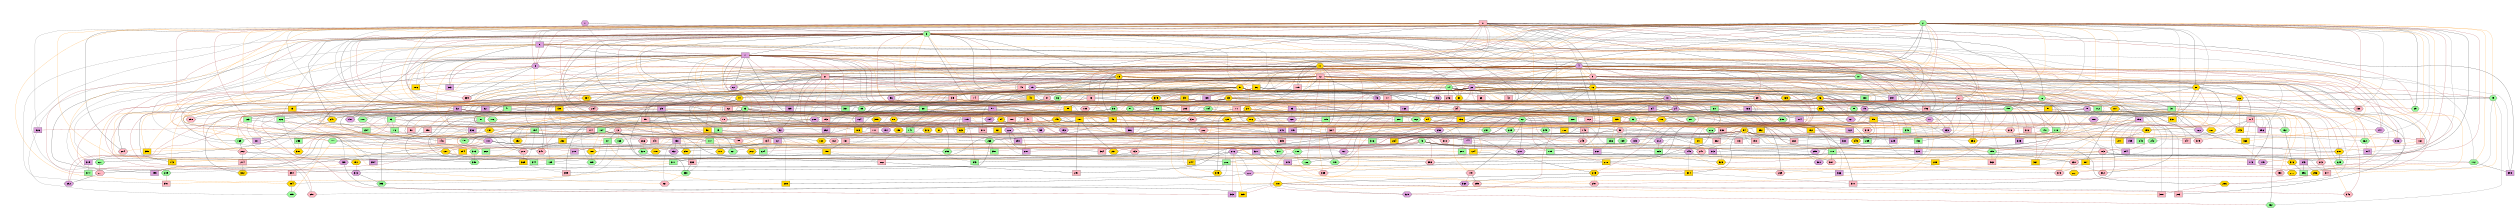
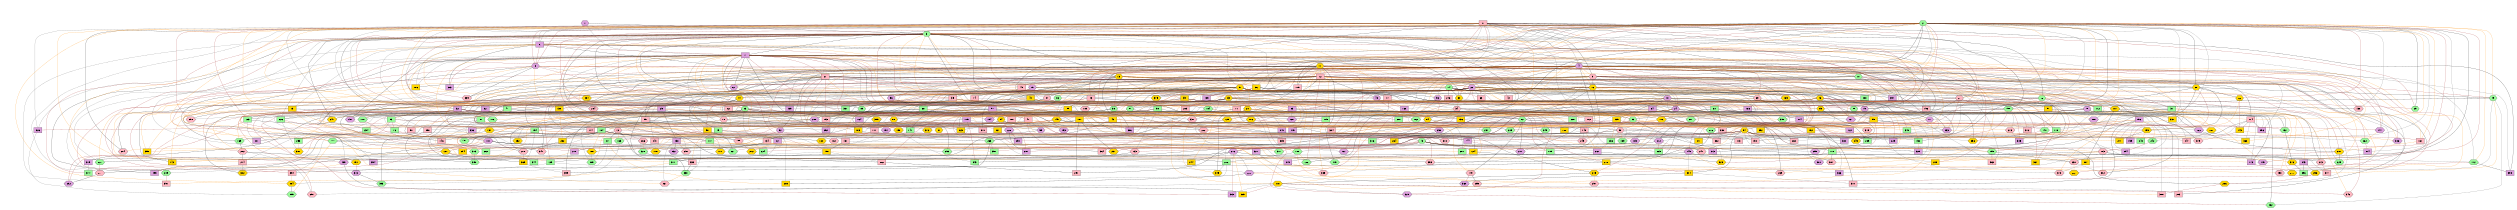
none -> (2104, 93)
(686, 152) -> (686, 152)
